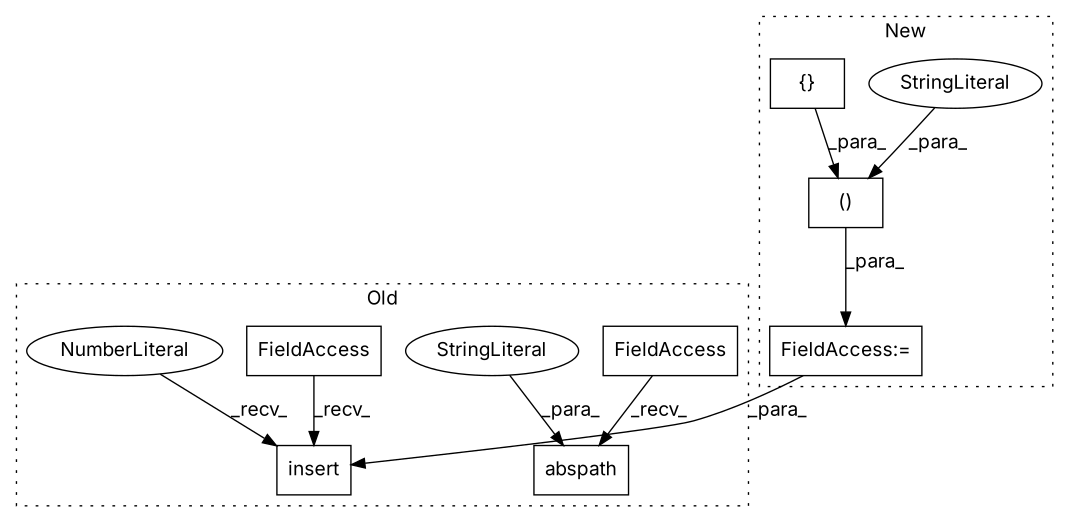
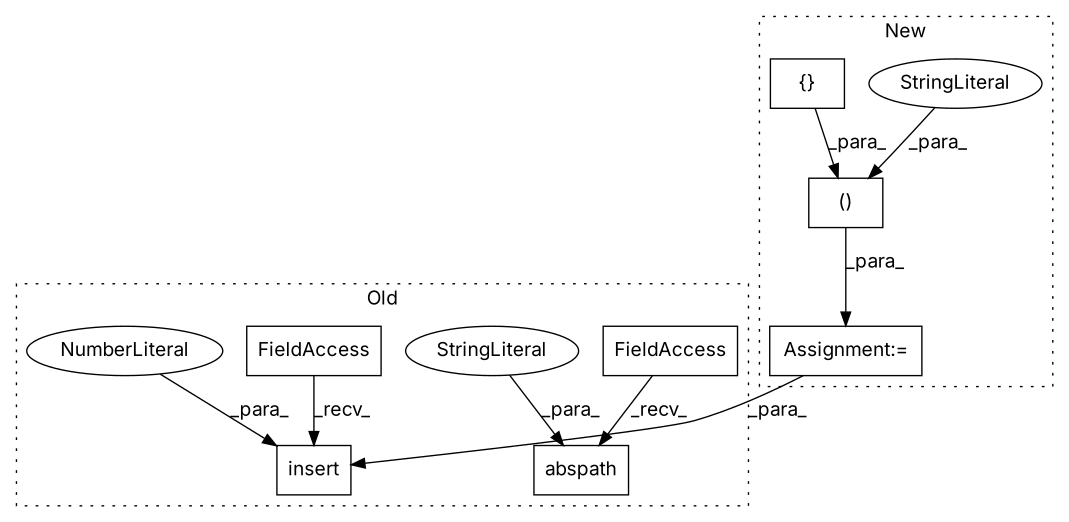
(846, 351) -> (846, 351)
(260, 411) -> (260, 411)
